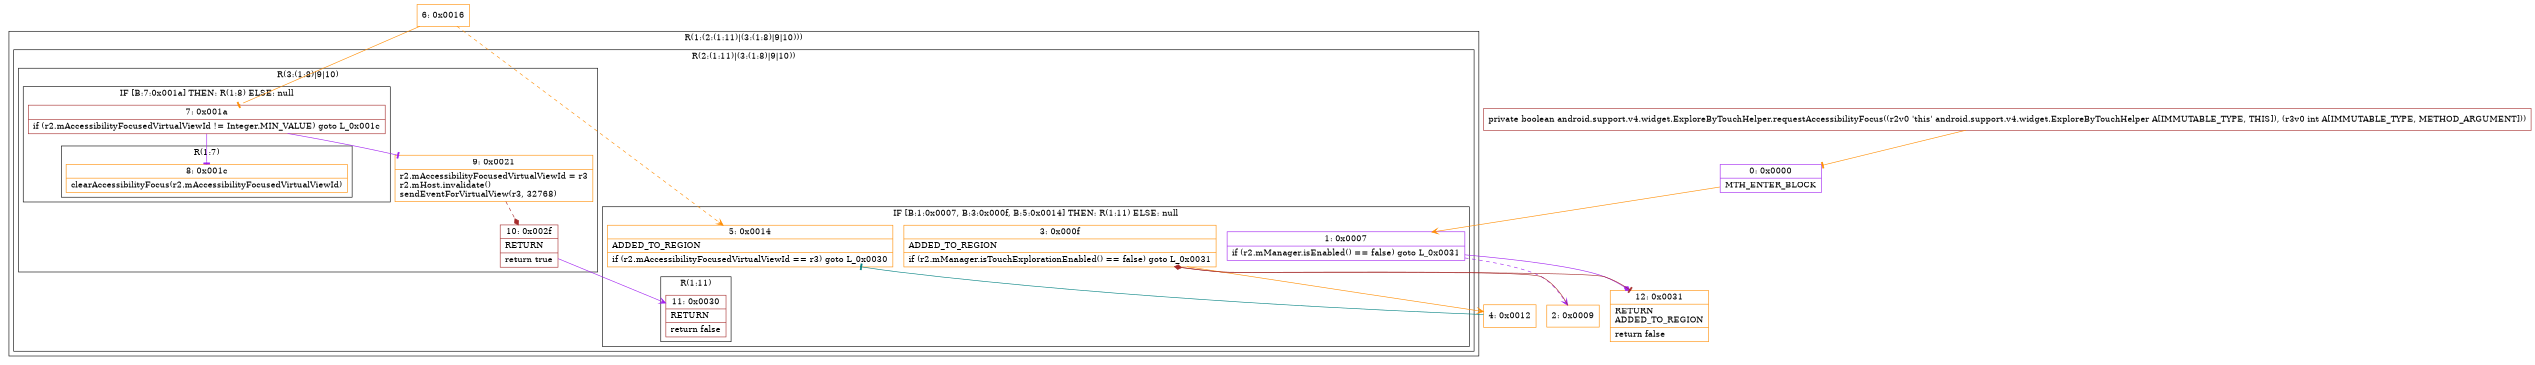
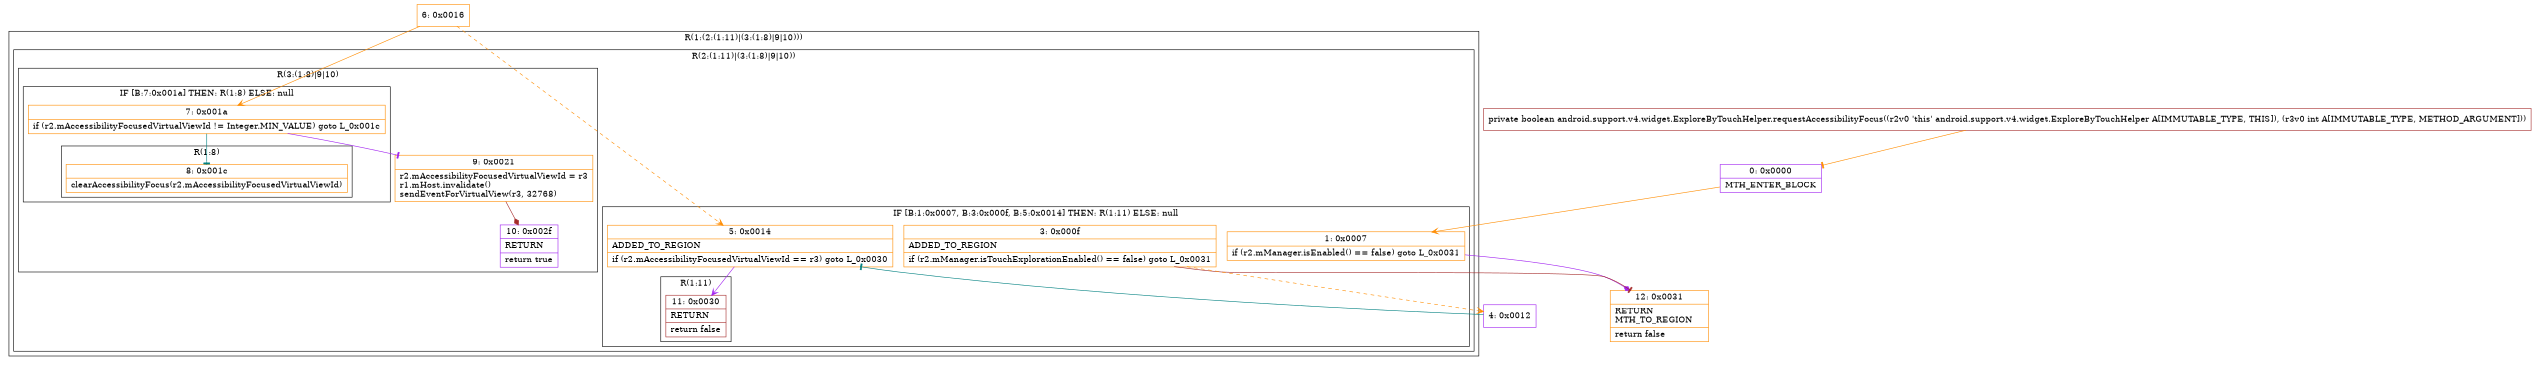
(332, 65) -> (332, 65)
(207, 119) -> (207, 119)
(207, 150) -> (207, 150)
(207, 153) -> (207, 153)
(446, 185) -> (446, 185)
(510, 210) -> (510, 210)
(529, 246) -> (529, 246)
(1346, 246) -> (1346, 246)
(609, 280) -> (723, 281)
(1332, 289) -> (1332, 289)
(1510, 316) -> (1510, 316)
(1573, 316) -> none
(1659, 320) -> (1654, 320)
